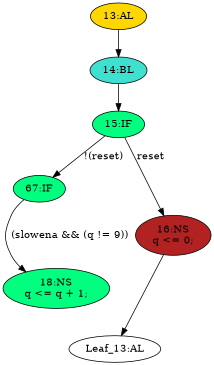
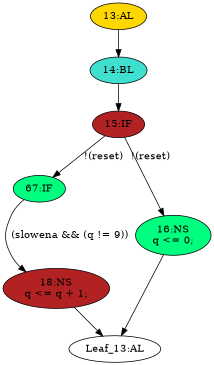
(119, 124) -> (119, 124)
(151, 157) -> (151, 157)
(173, 235) -> (173, 235)
(56, 288) -> (56, 288)
none -> (86, 319)
